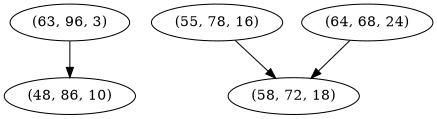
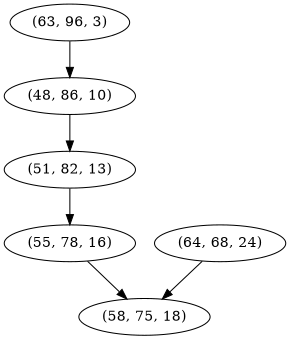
(294, 96) -> (144, 317)
none -> (70, 170)
